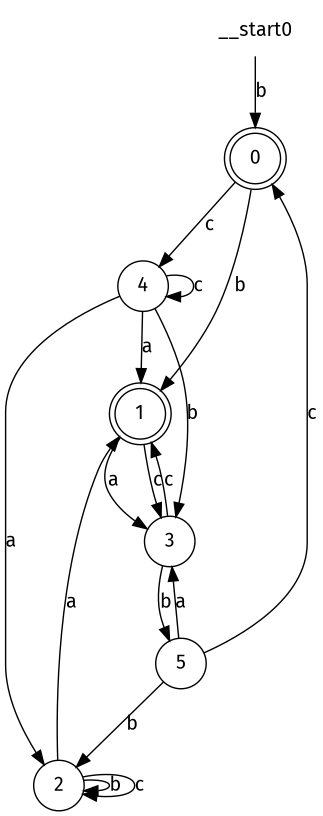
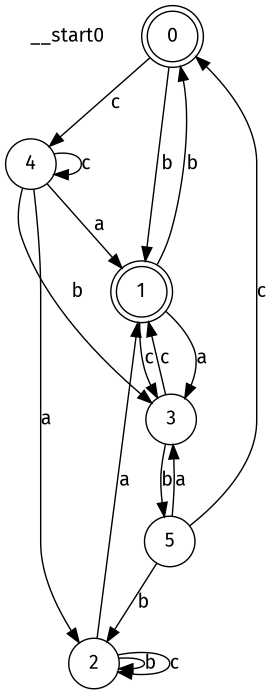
(255, 85) -> (183, 174)
